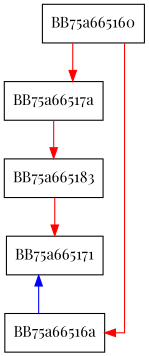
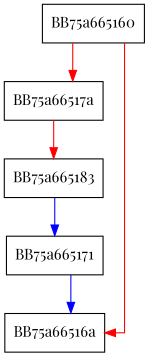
(55, 211) -> (55, 211)
(39, 300) -> (71, 289)
